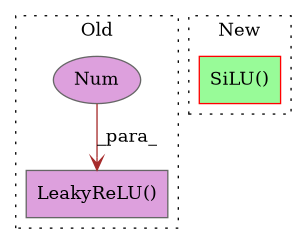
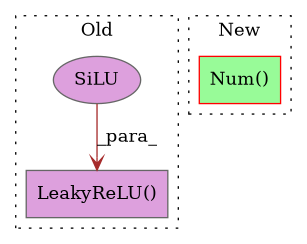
(97, 80) -> (97, 80)
(240, 80) -> (240, 80)
